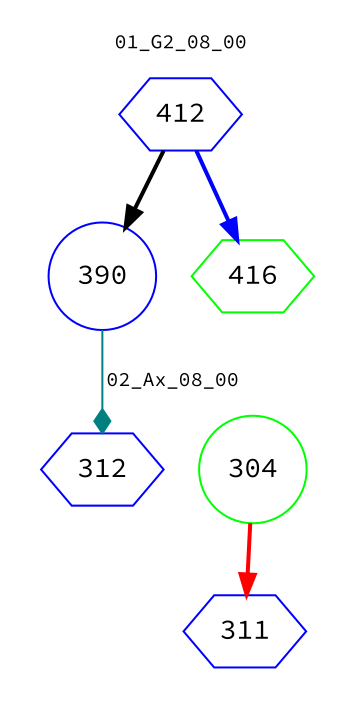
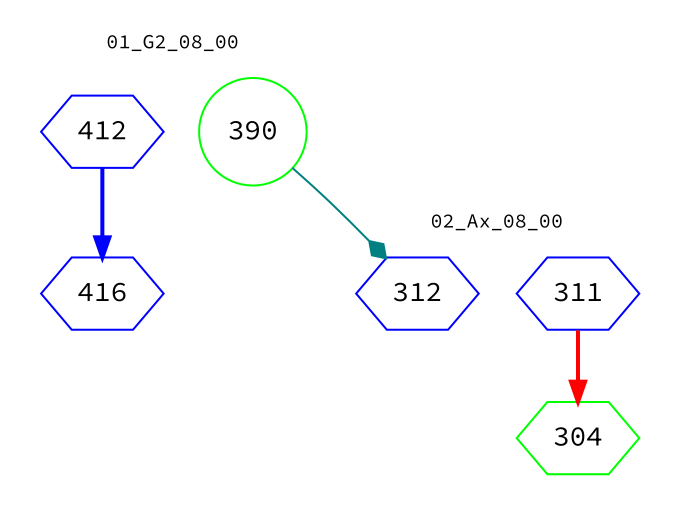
(149, 180) -> none
(102, 276) -> (253, 132)
(253, 276) -> (102, 294)
(253, 470) -> (578, 438)
(249, 549) -> (578, 356)
